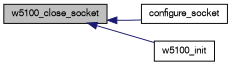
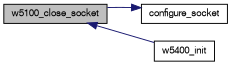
(129, 20) -> (119, 7)
(184, 51) -> (184, 51)
